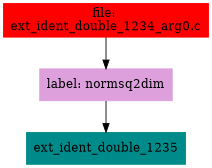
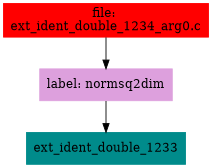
(106, 148) -> (106, 148)
